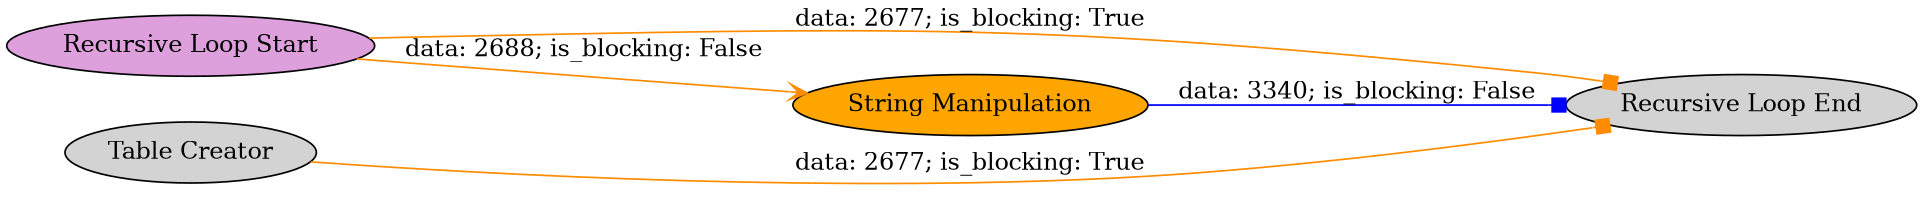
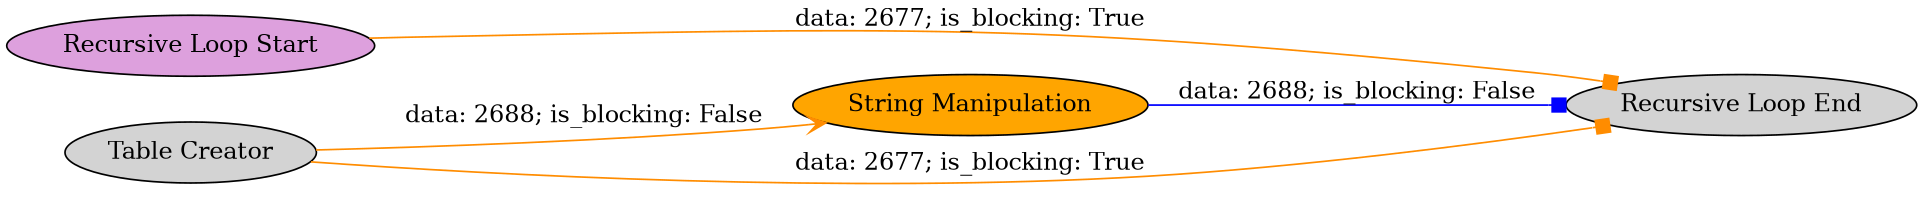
(573, 76) -> (563, 141)
(1357, 92) -> (1357, 92)
